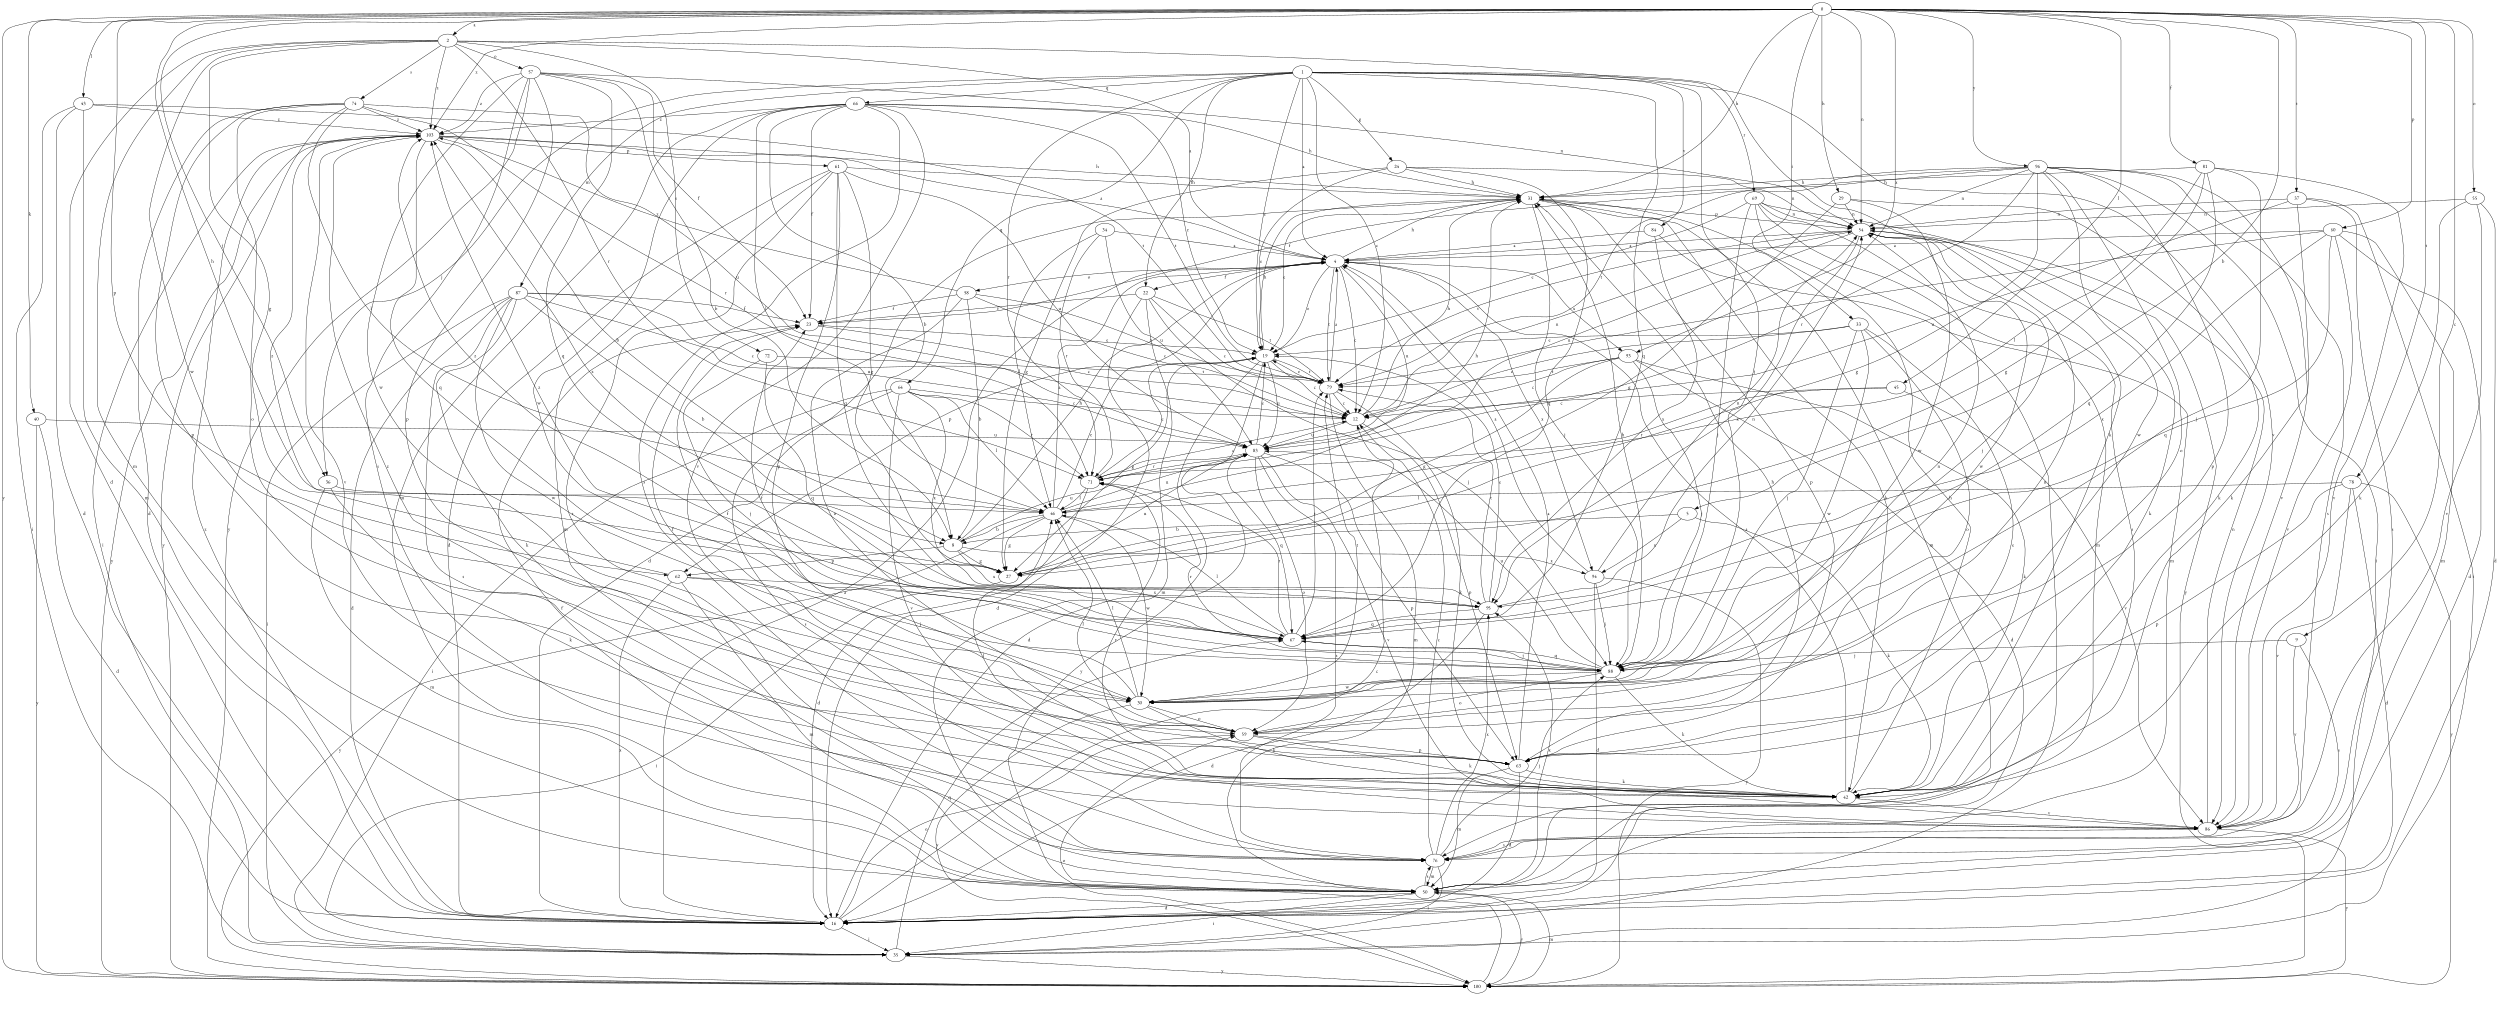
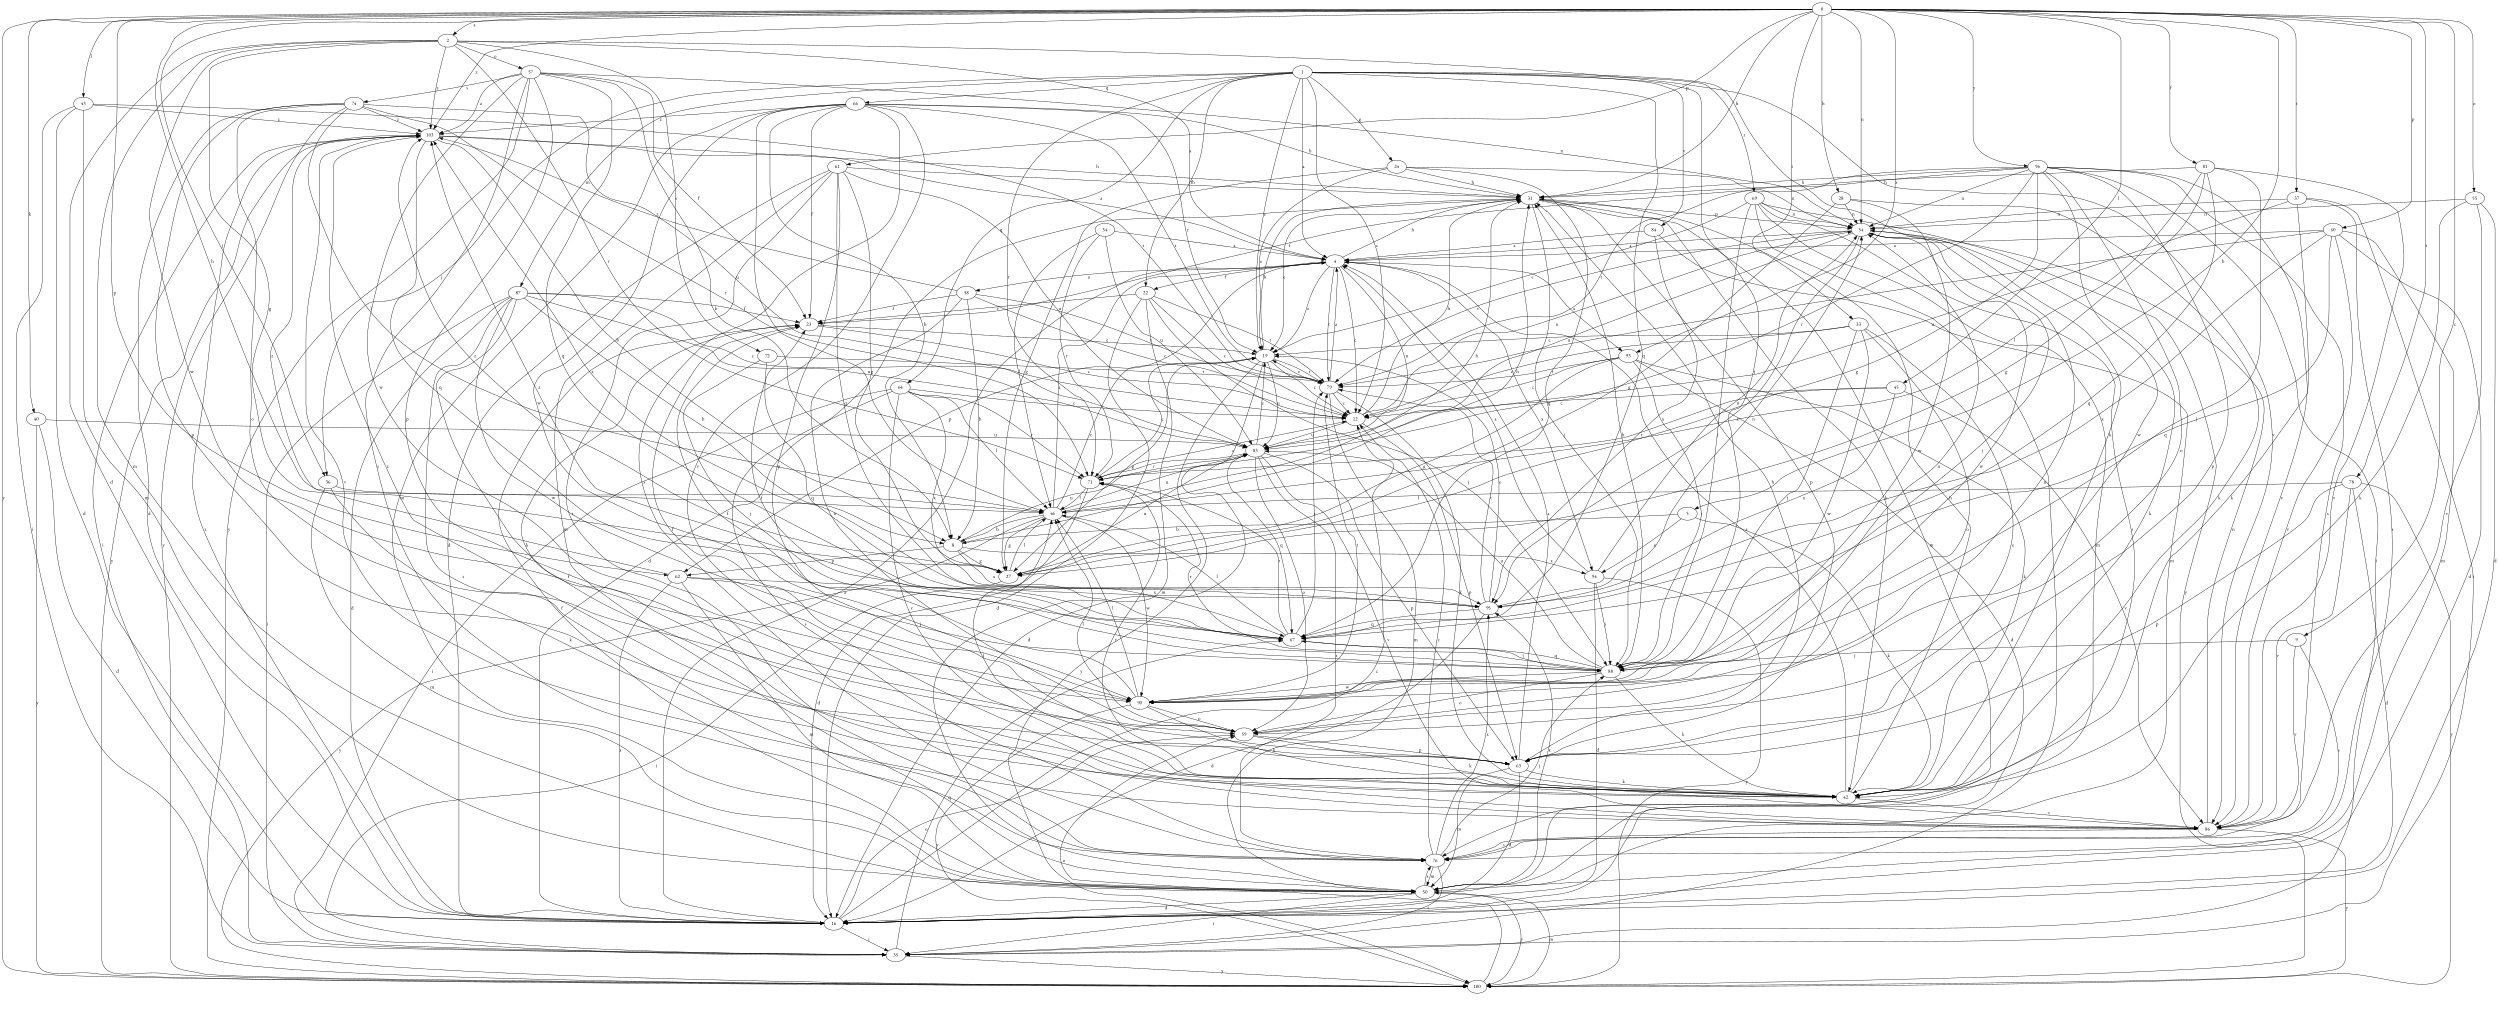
(402, 71) -> (445, 90)
(631, 154) -> (1344, 124)
(1841, 198) -> (1841, 198)
(1131, 346) -> (1328, 458)
none -> (1720, 529)
none -> (1022, 542)
(1140, 703) -> (1140, 703)
none -> (1196, 786)
